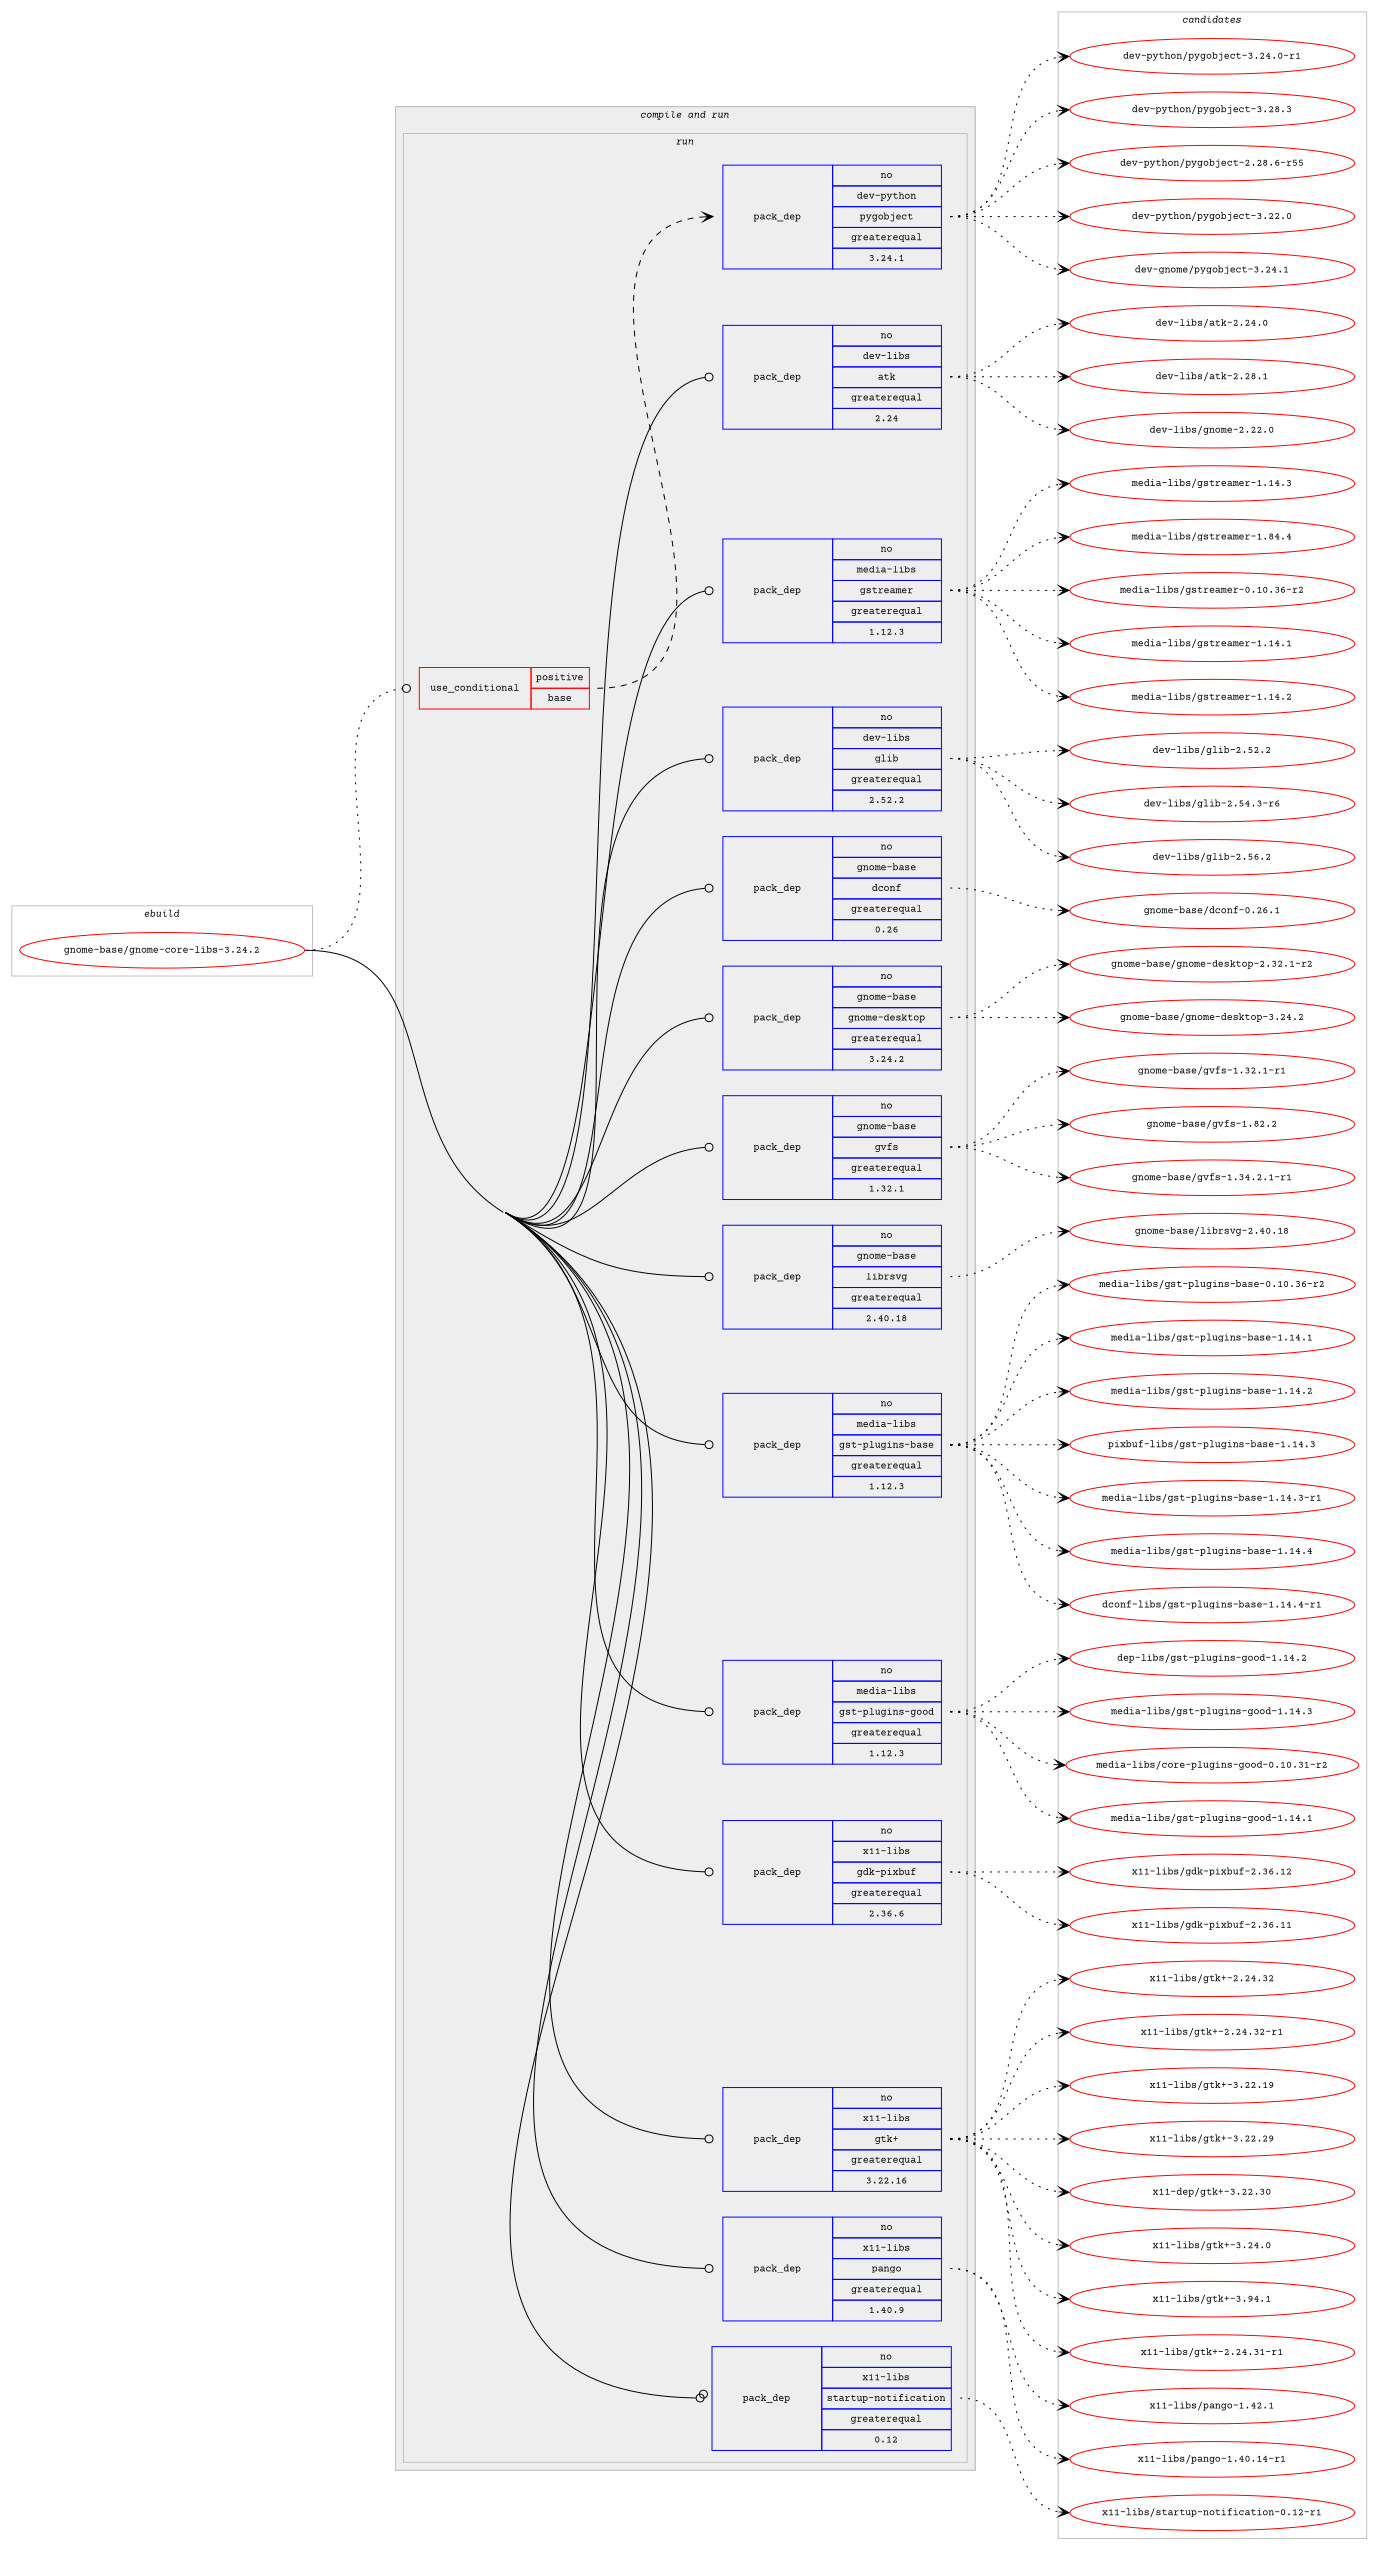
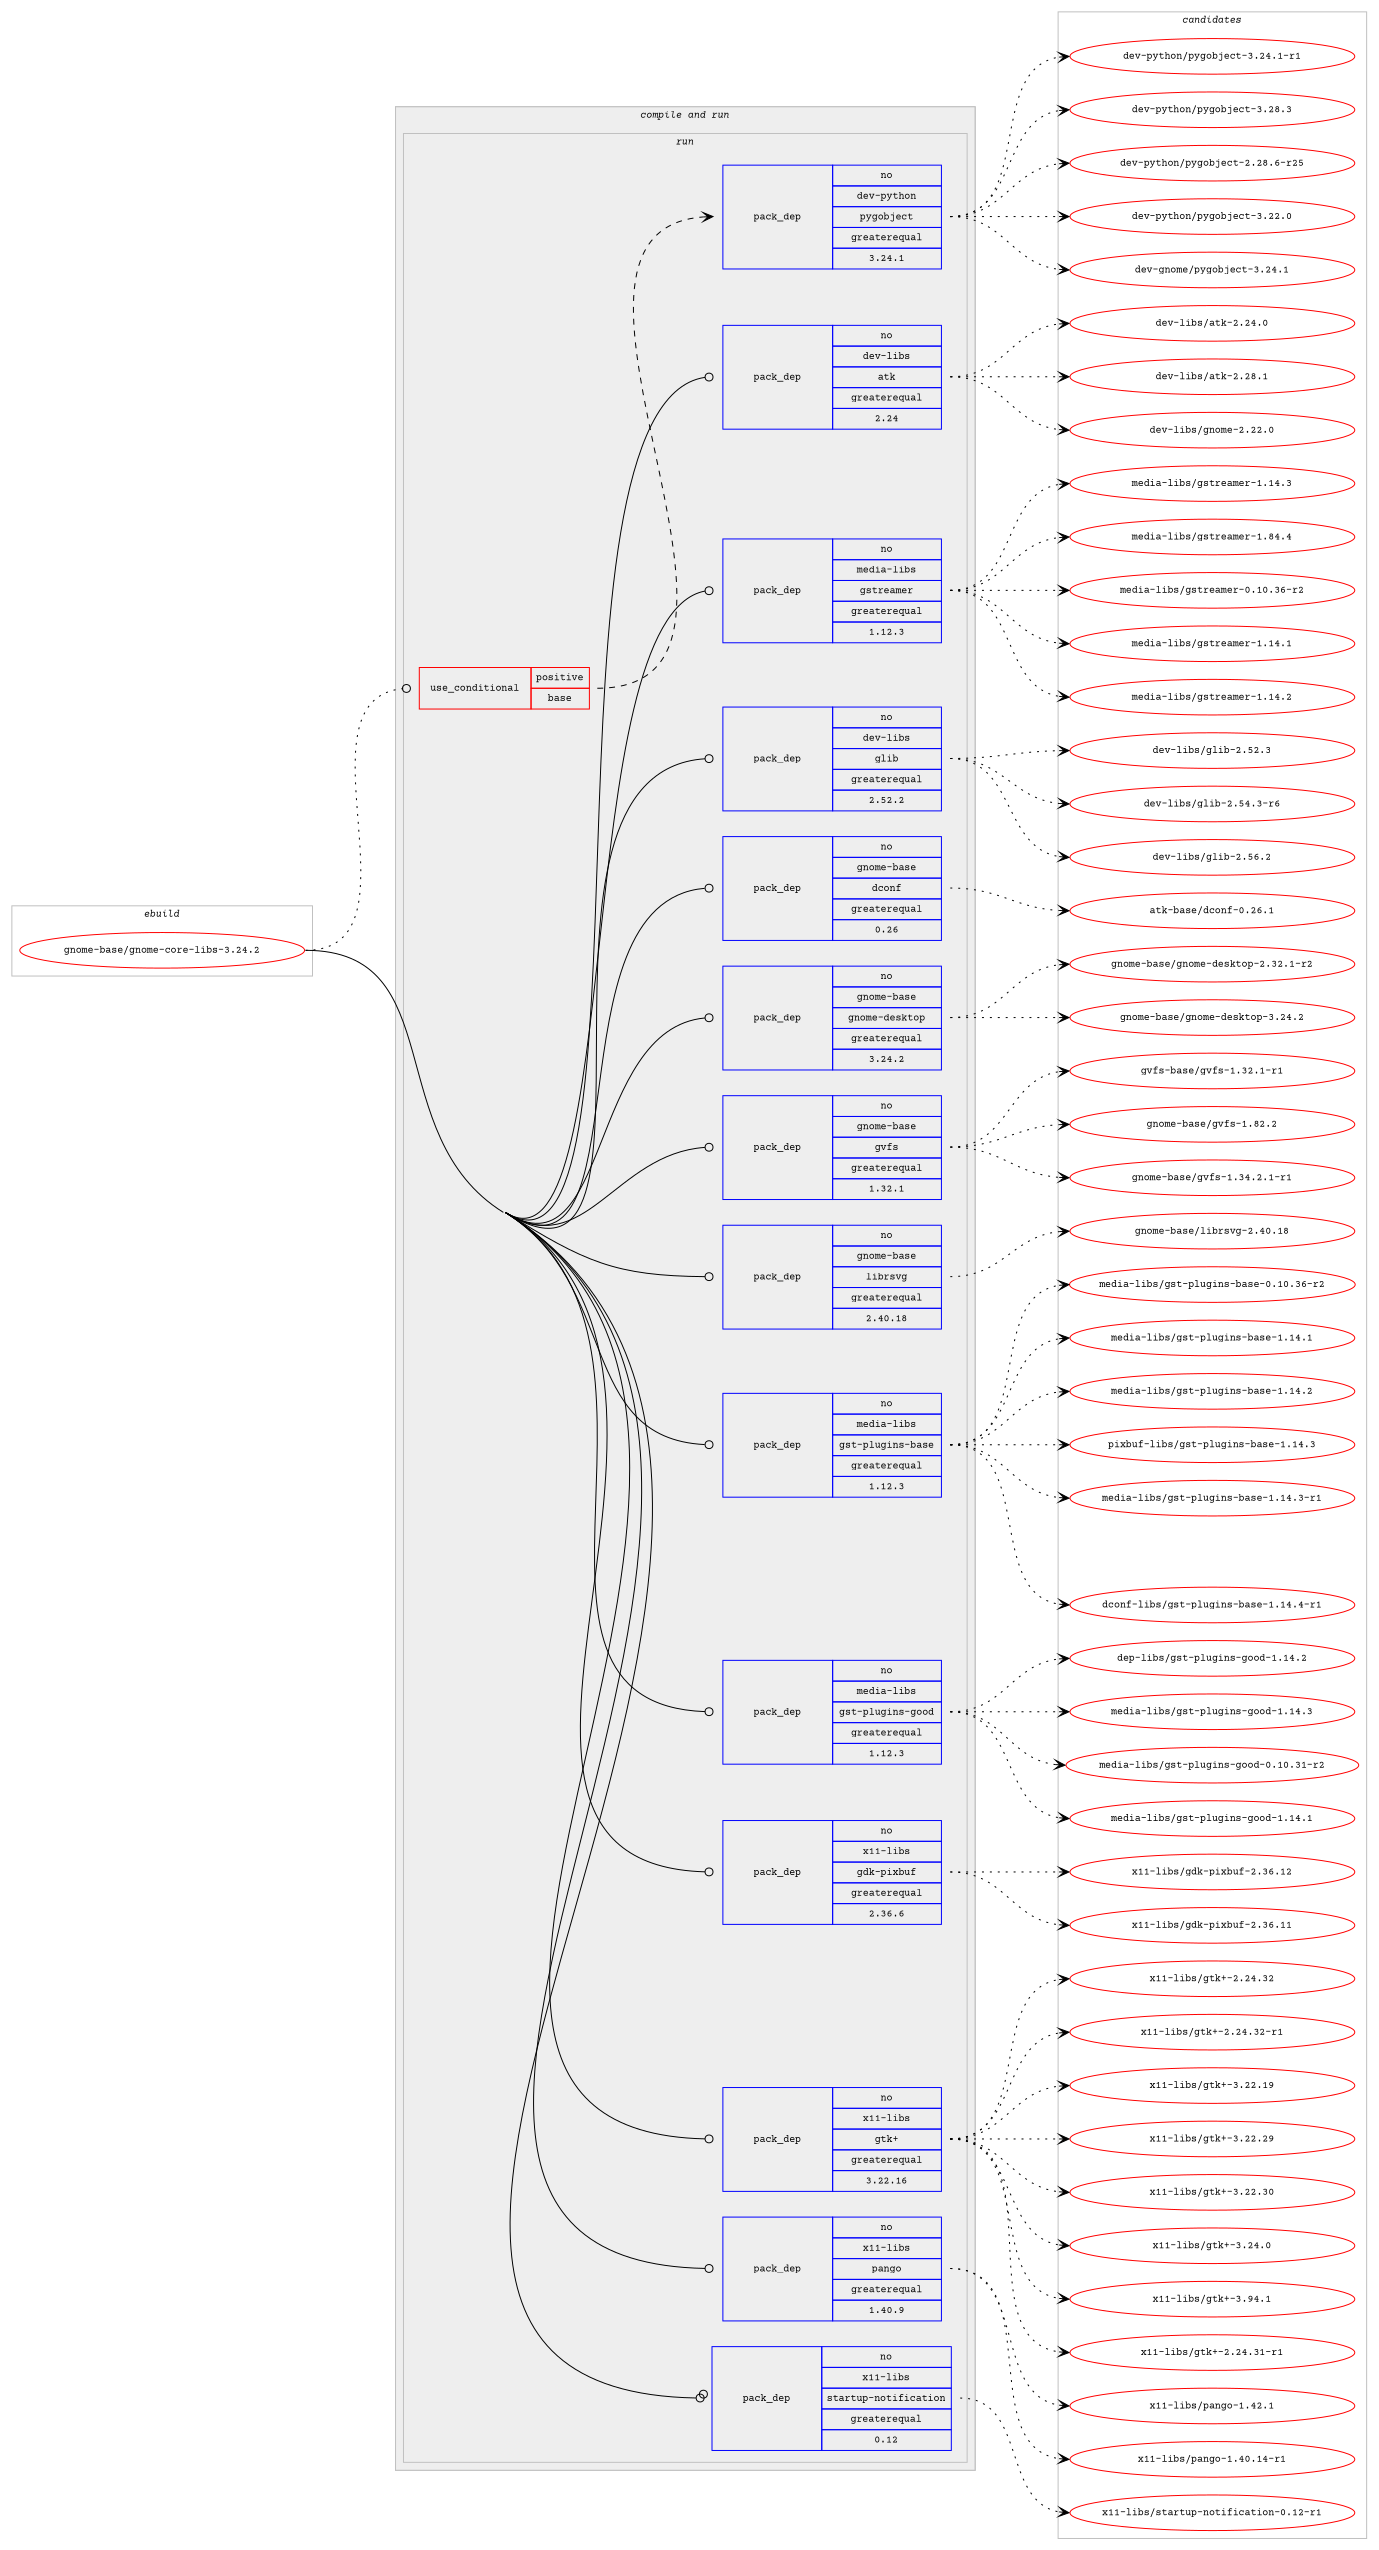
(1212, 56) -> (1212, 56)
(1212, 163) -> (1212, 163)
(1212, 751) -> (1212, 751)
(1212, 911) -> (1212, 911)
(1212, 1071) -> (1212, 1071)
(1212, 1552) -> none
(1212, 1765) -> (1212, 1765)
(1212, 2192) -> (1212, 2192)
